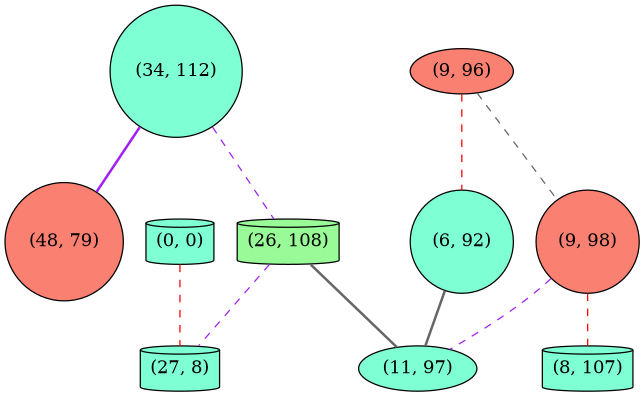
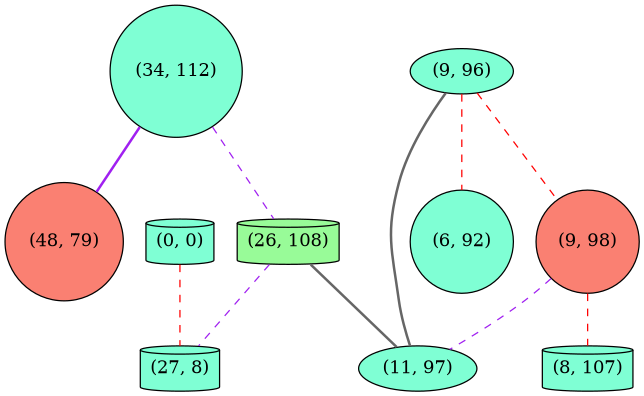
(462, 71) -> (462, 71)
(517, 146) -> (517, 146)
(435, 318) -> (392, 214)
